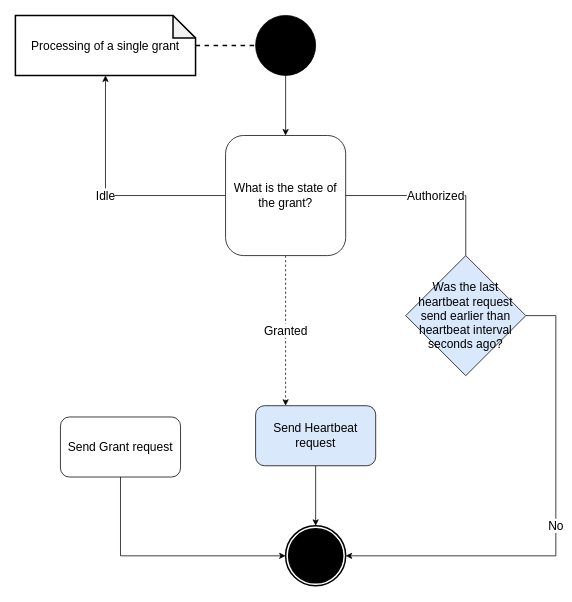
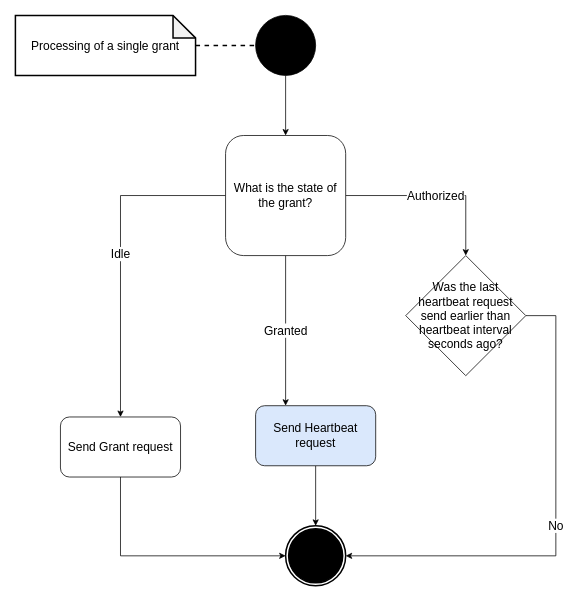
(105, 146) -> (120, 303)
(465, 251) -> (465, 249)
(285, 290) -> (285, 290)
(465, 315) -> (465, 315)
